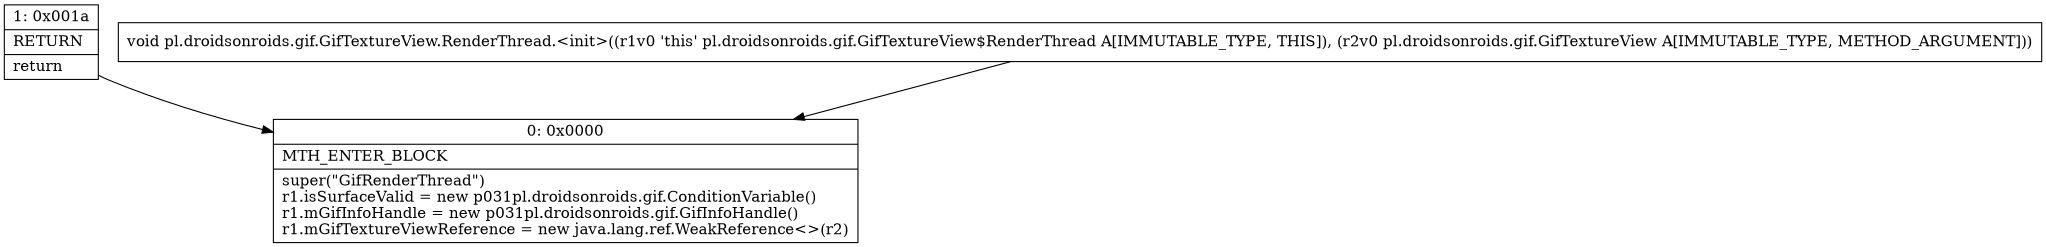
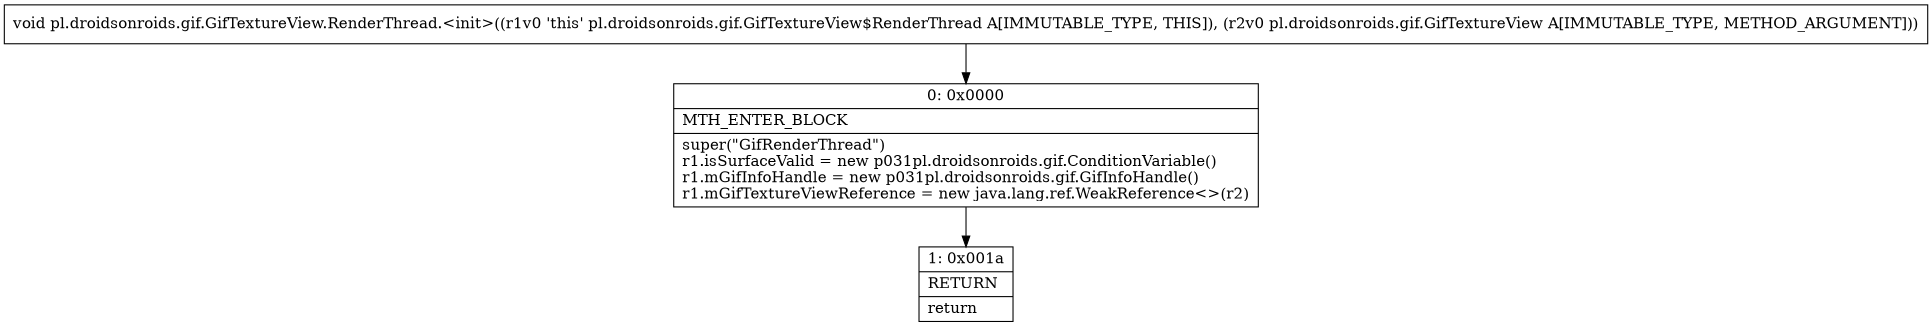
(179, 106) -> (966, 222)
